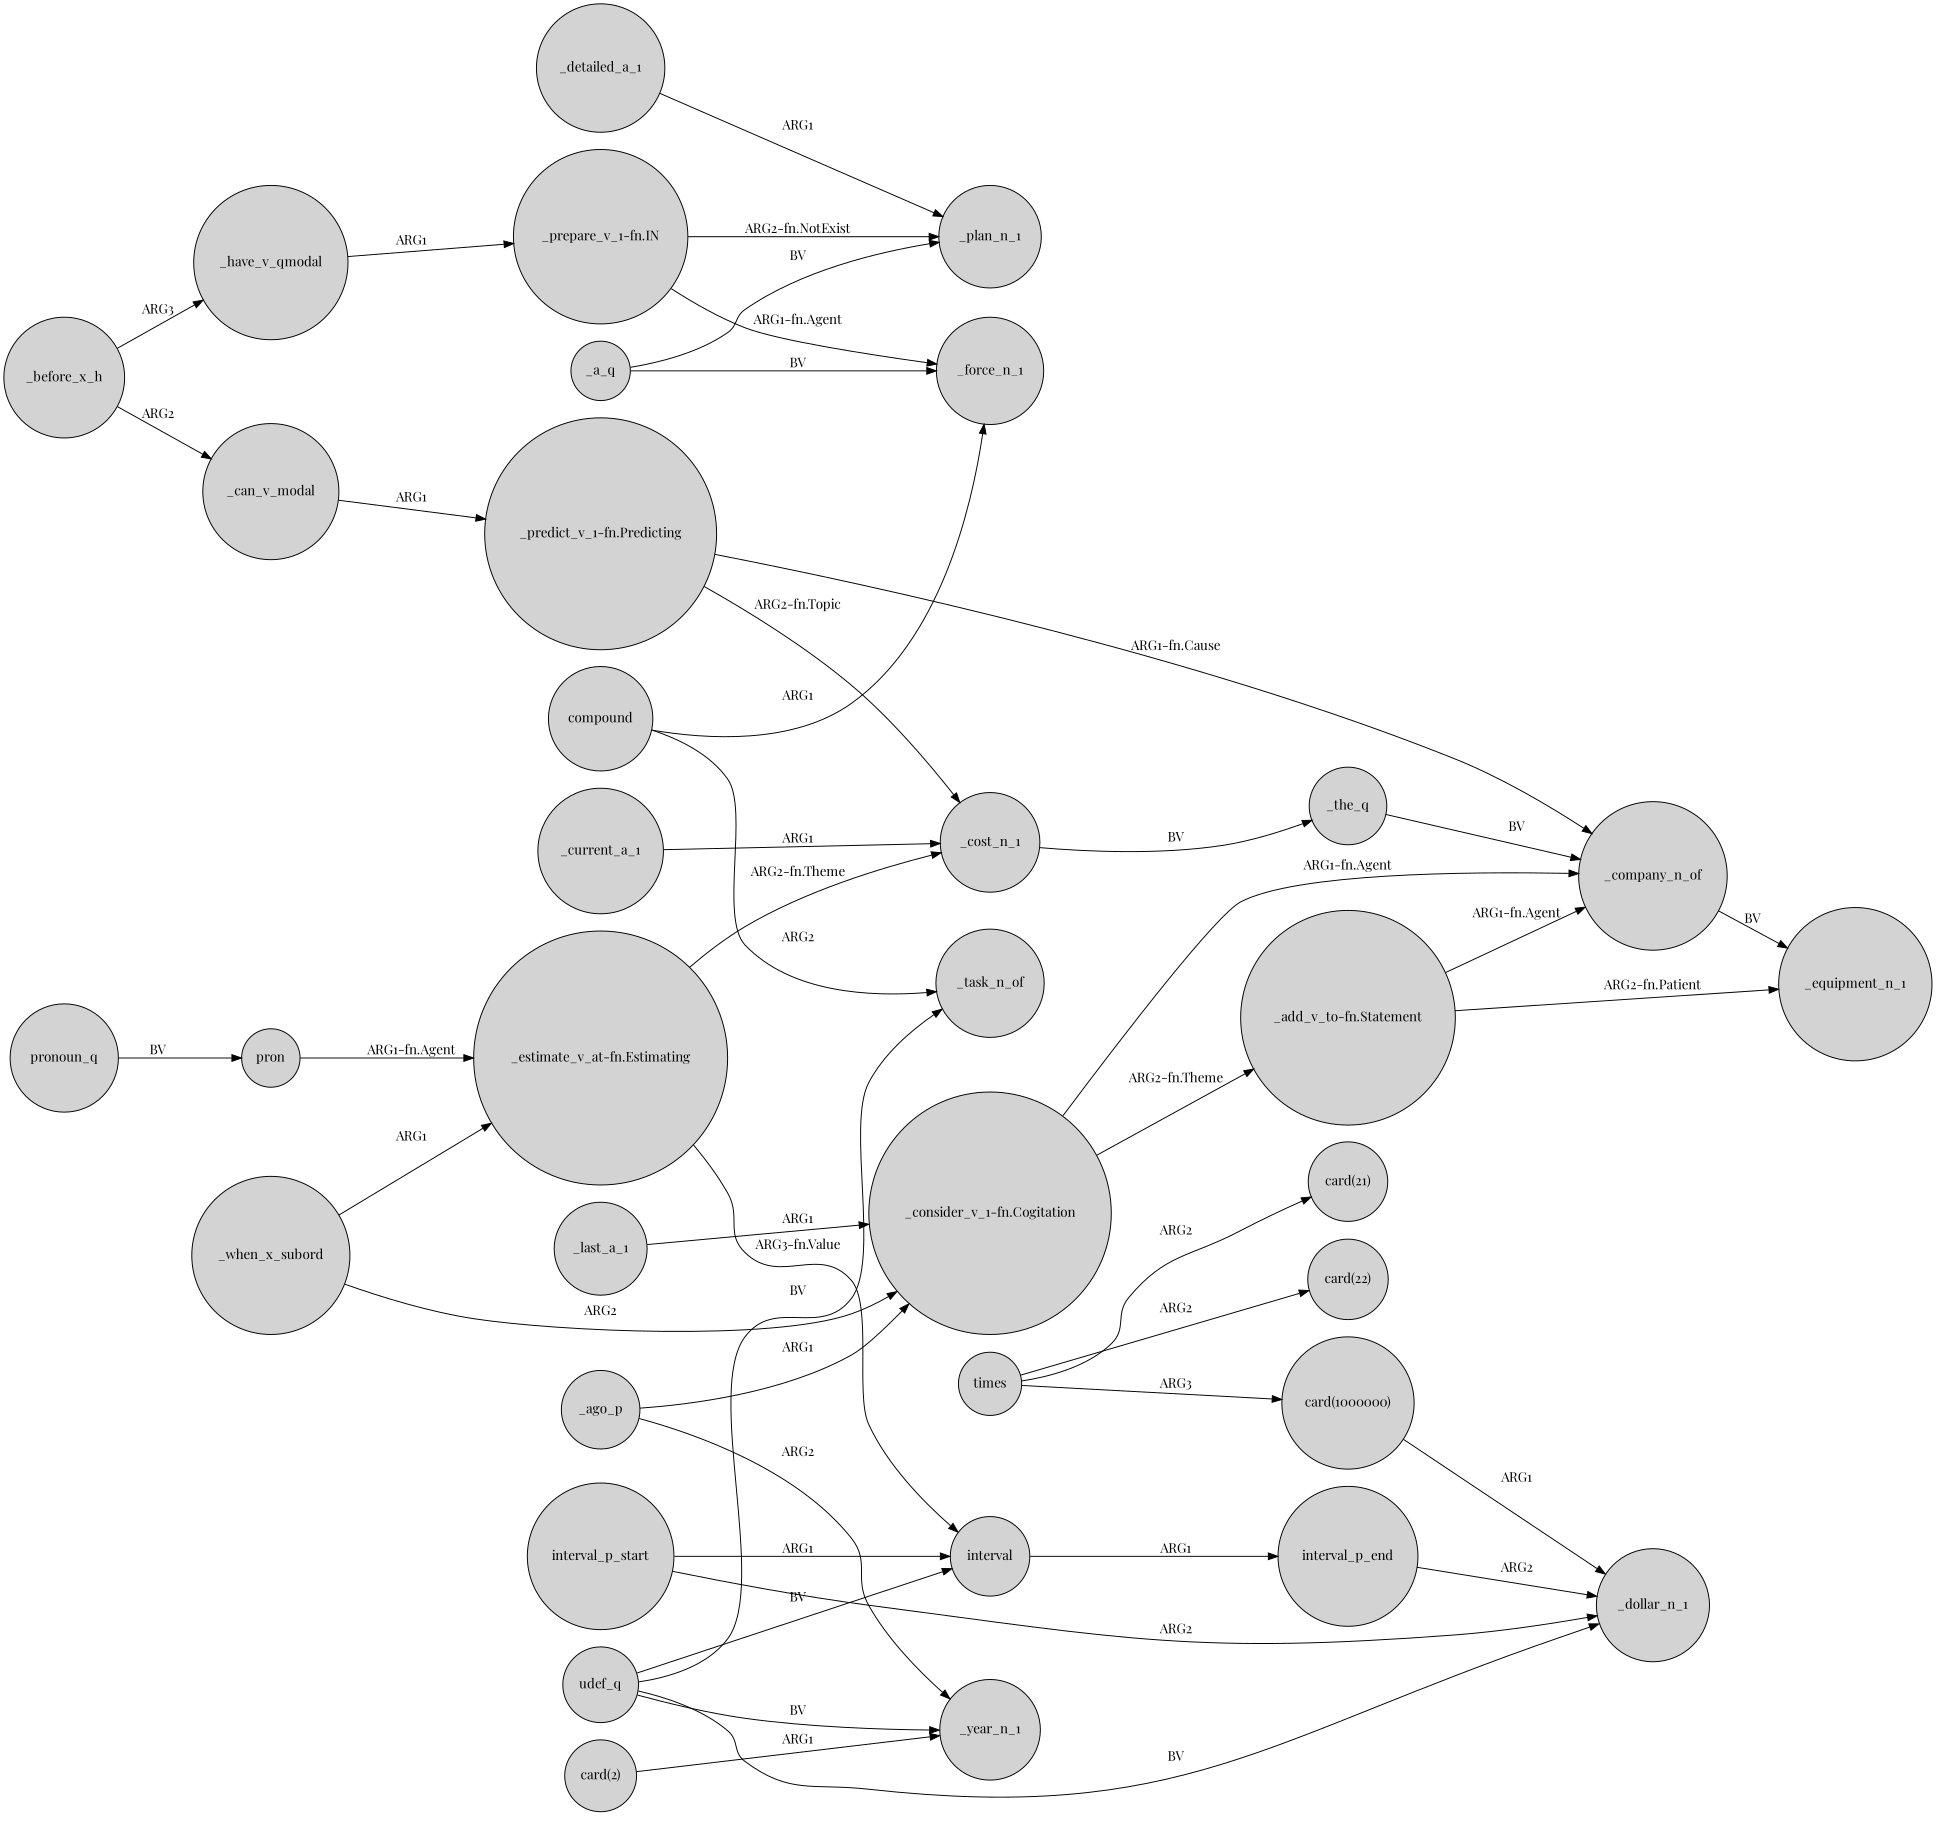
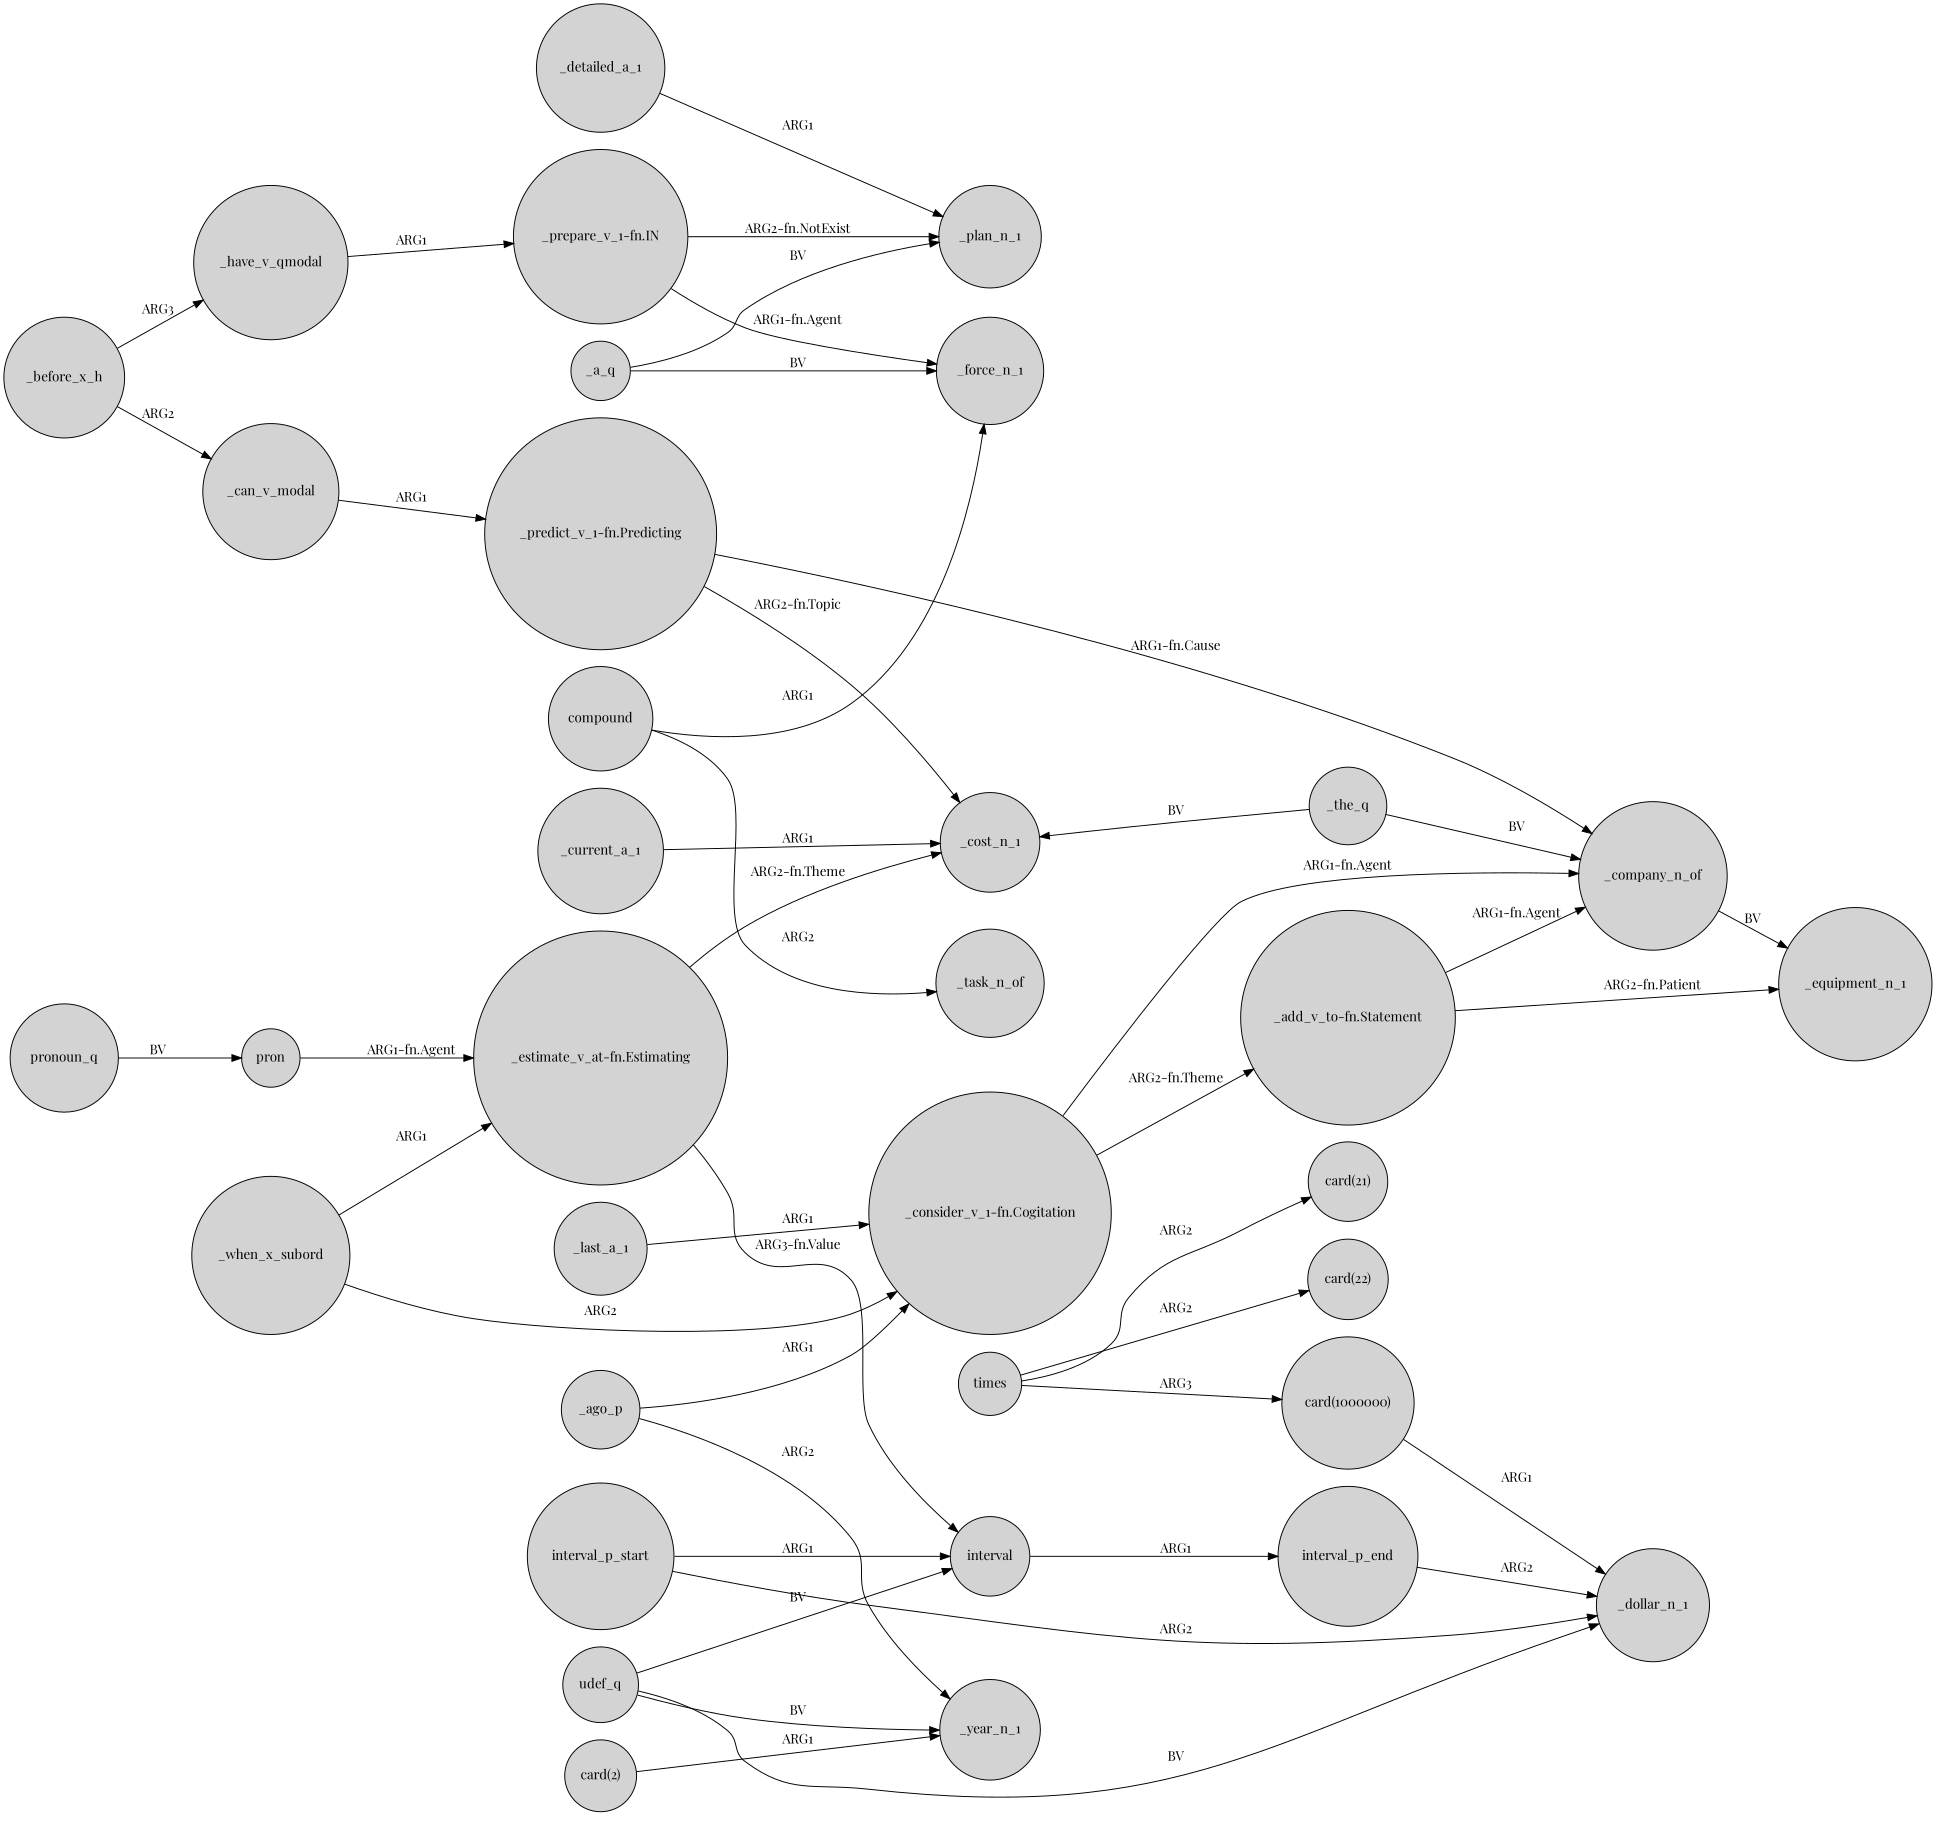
(1173, 850) -> (1179, 822)
(742, 1345) -> none
